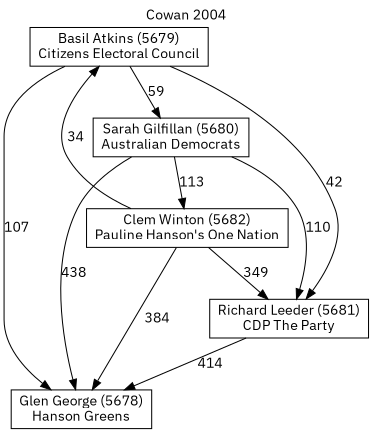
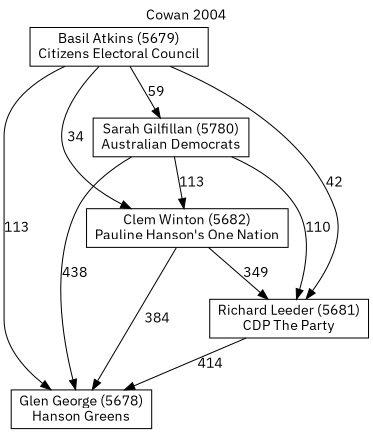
(171, 137) -> (171, 137)
(66, 153) -> (62, 143)
(17, 228) -> (17, 228)
